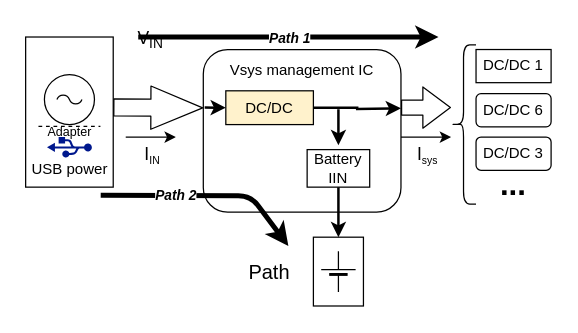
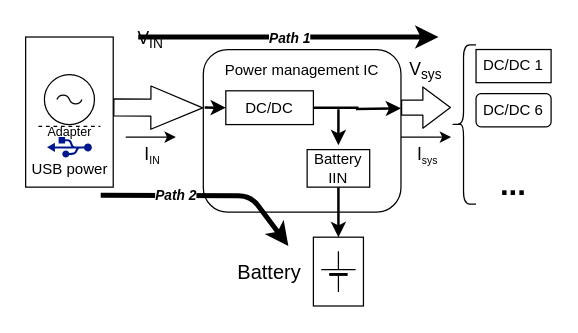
none -> (426, 70)
(302, 84) -> (302, 84)
(269, 108) -> (269, 108)
(513, 153) -> none
(269, 272) -> (269, 272)
